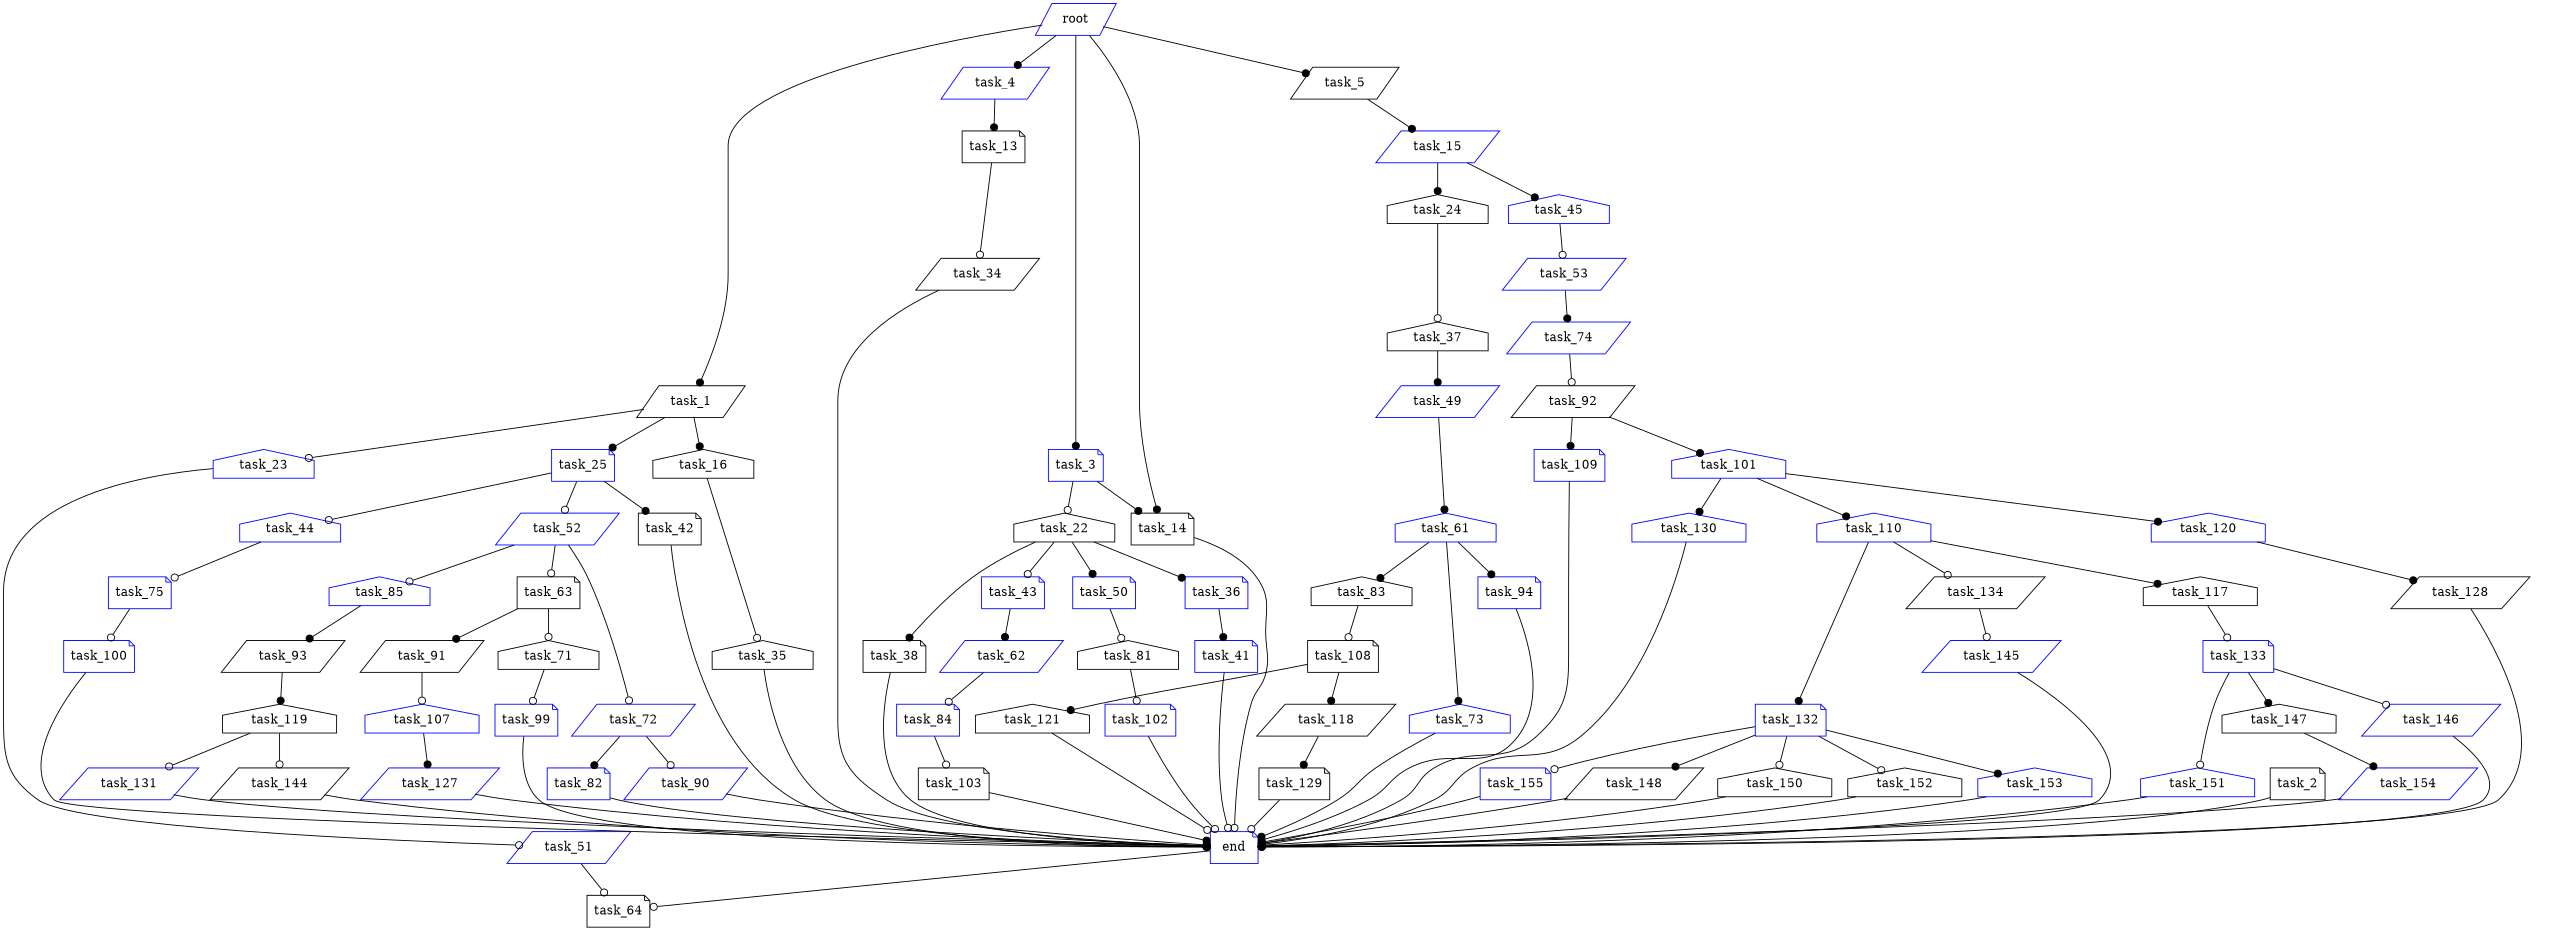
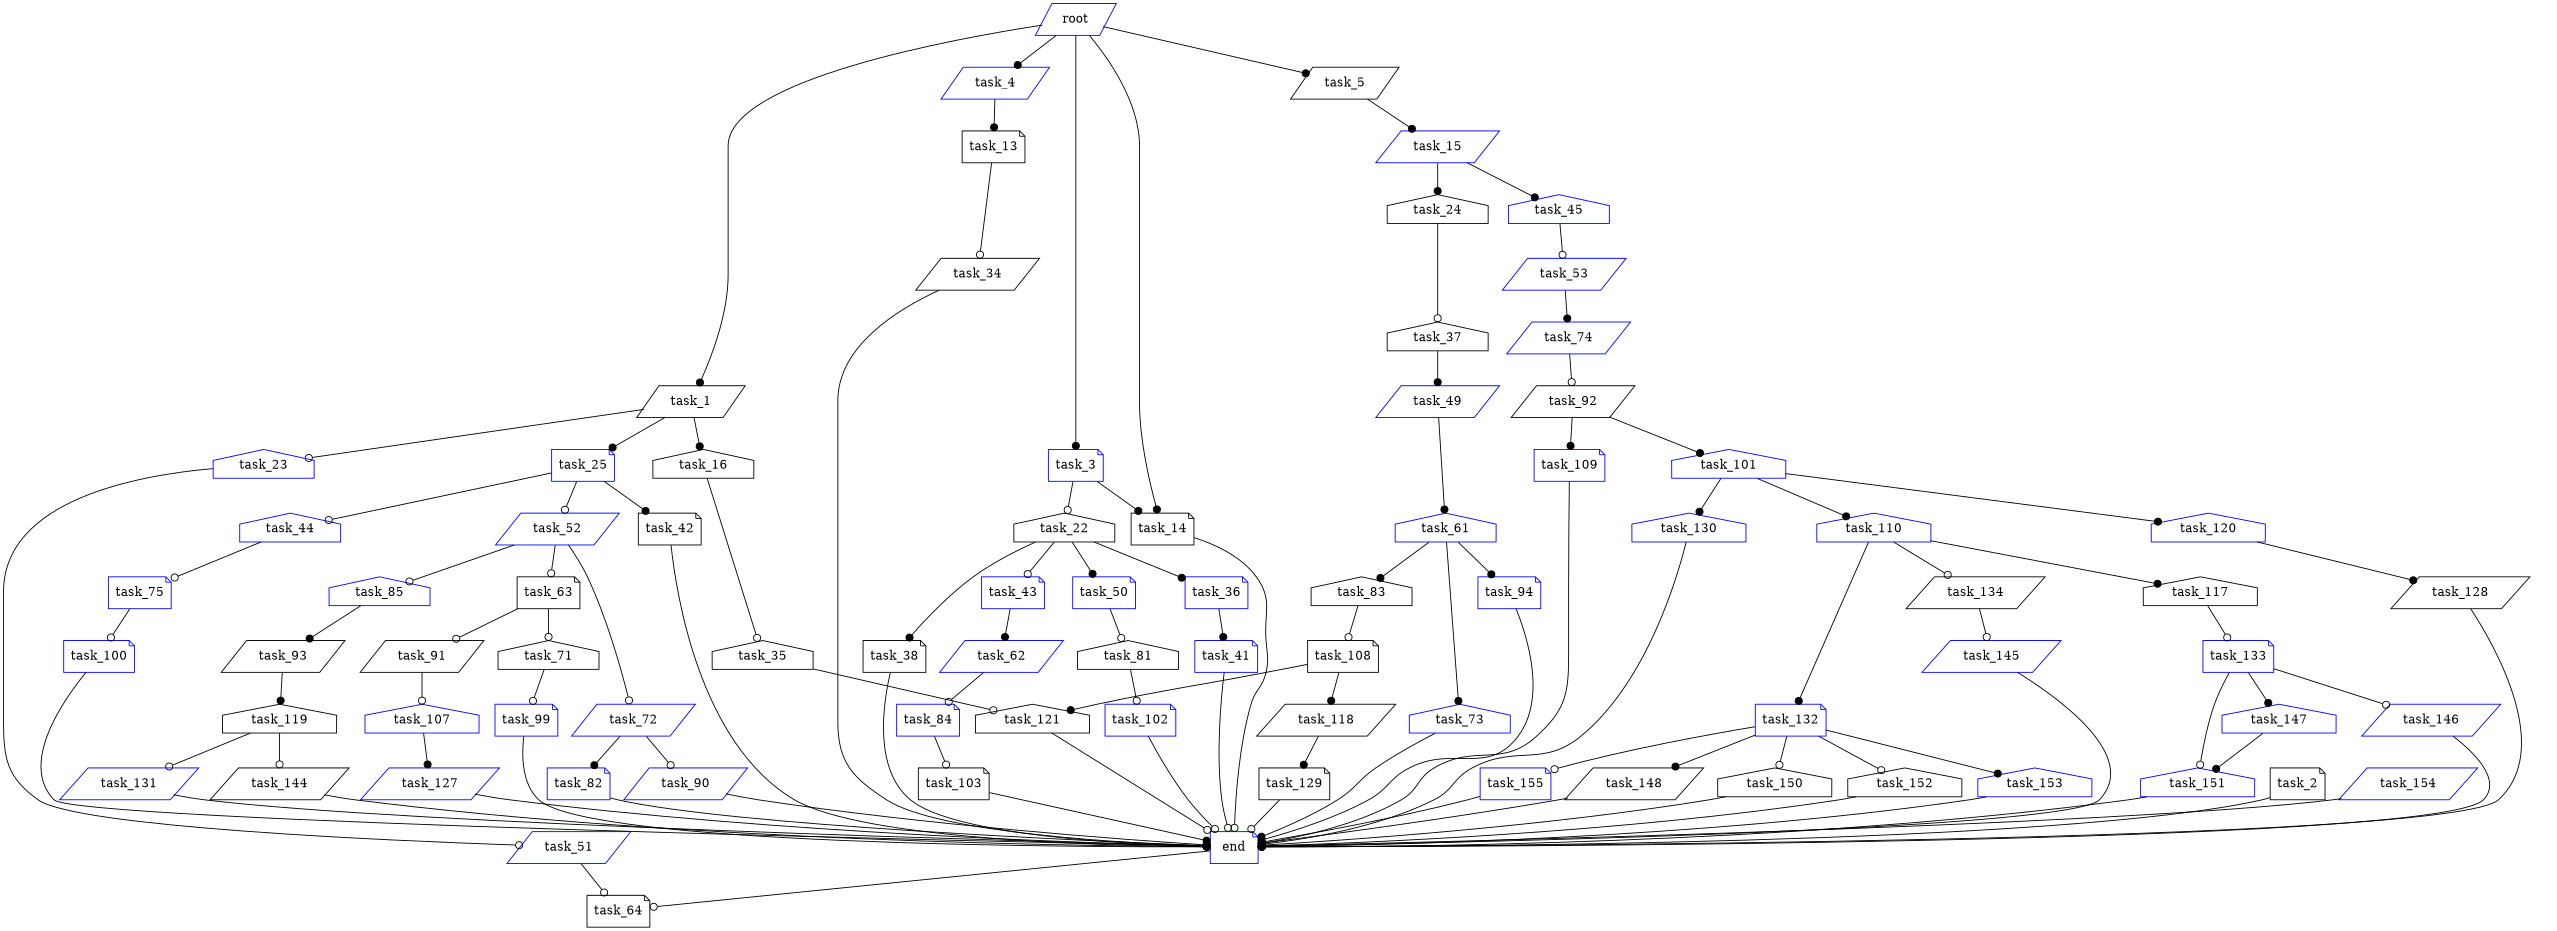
(489, 623) -> (489, 623)
(2279, 720) -> (2279, 720)
(2337, 749) -> (2241, 750)
(836, 805) -> (902, 689)
